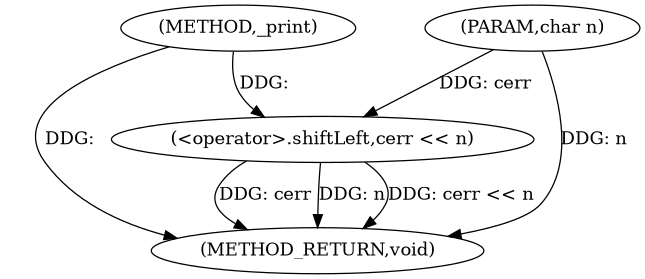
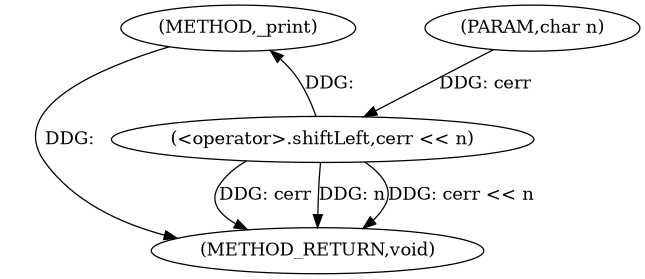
(235, 84) -> (302, 85)
(558, 172) -> none
